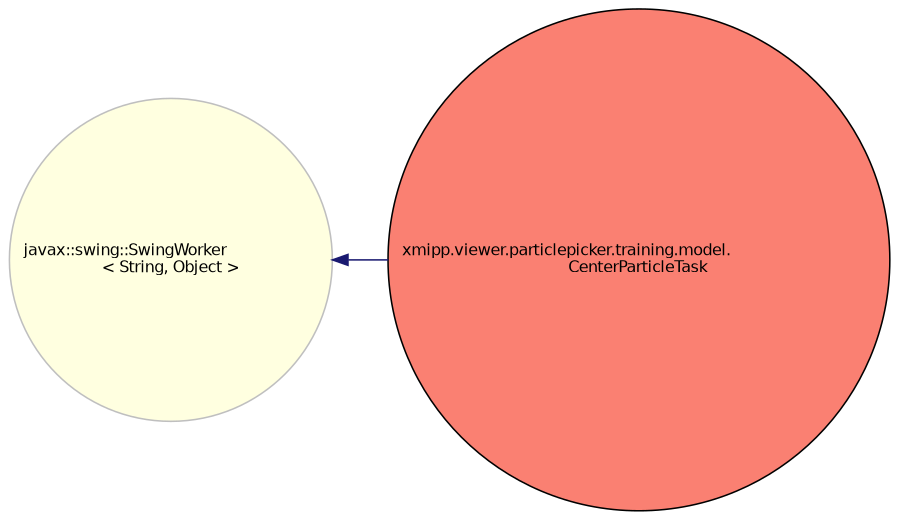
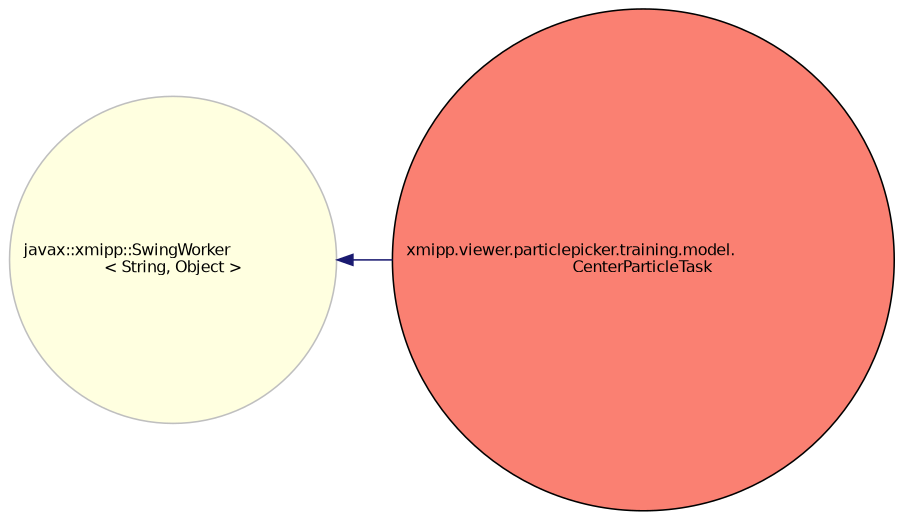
(171, 260) -> (173, 260)
